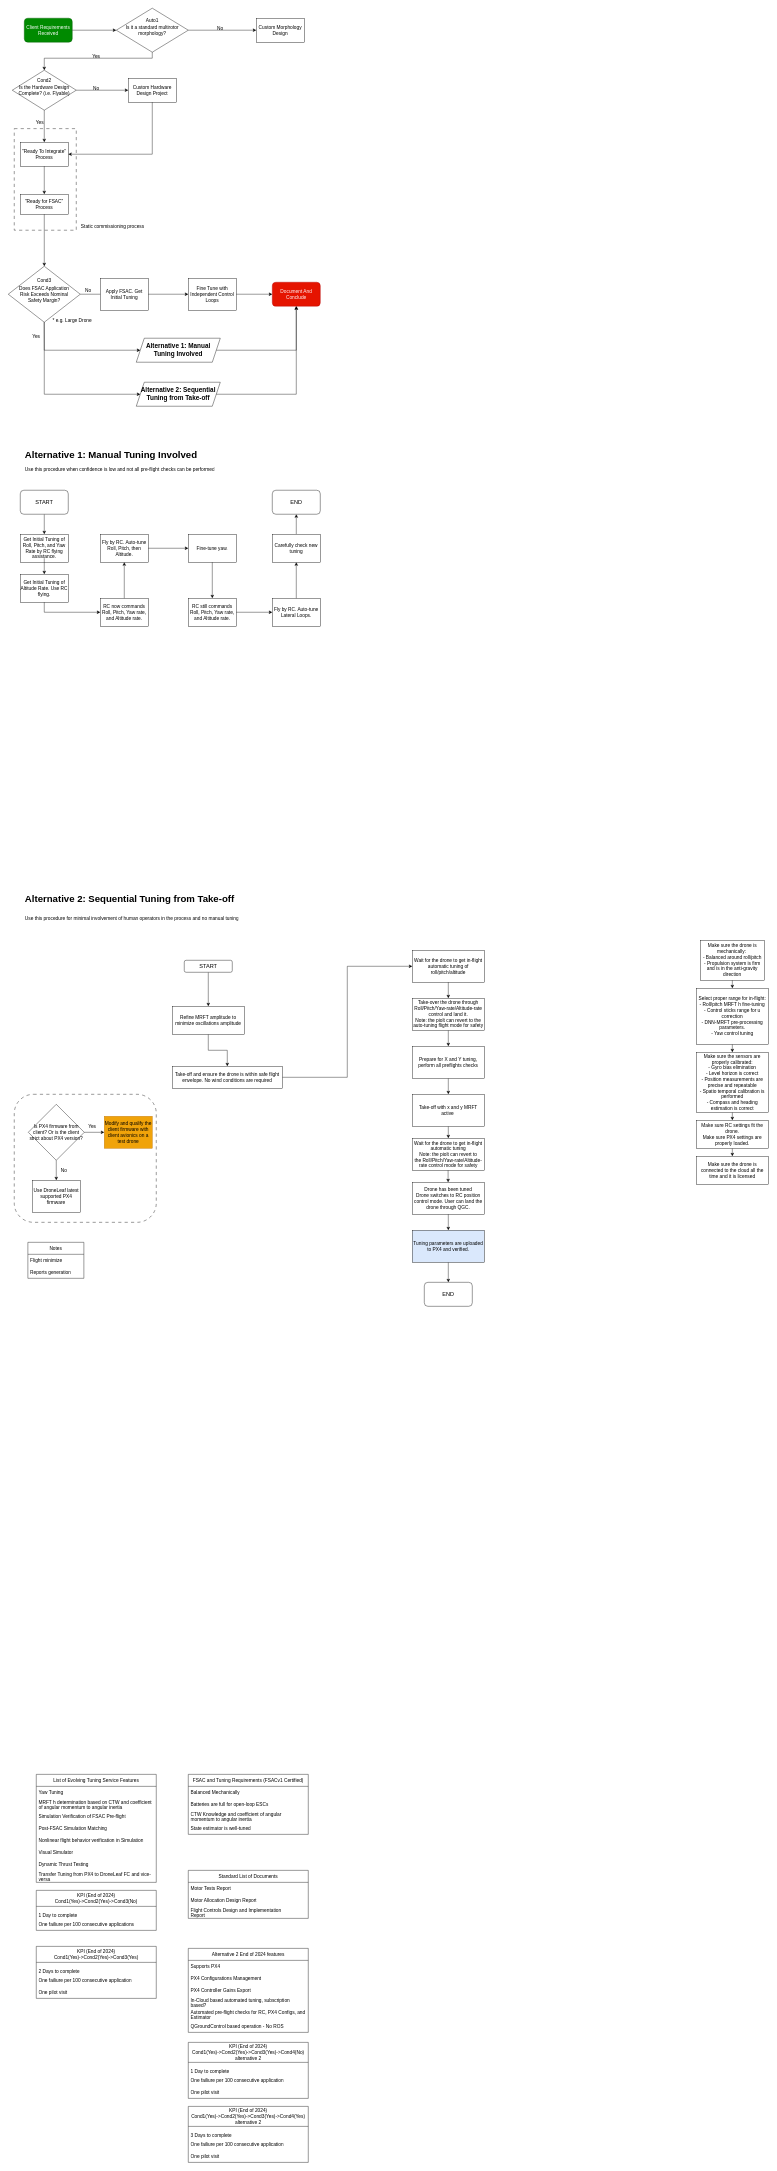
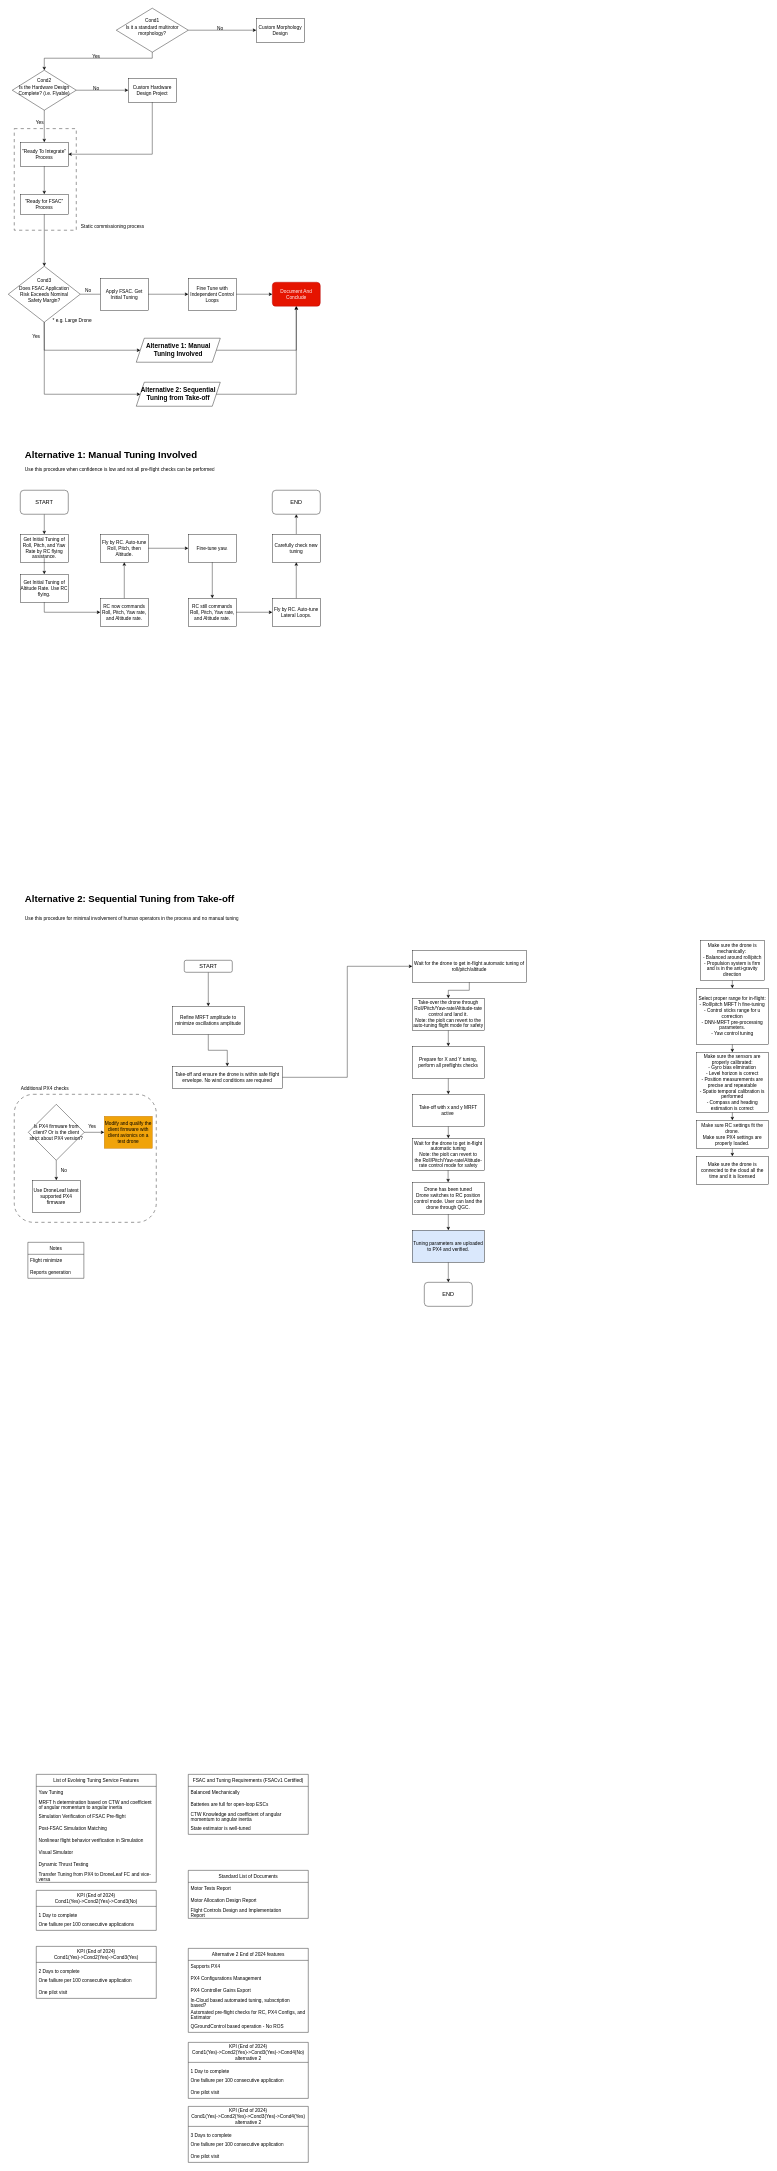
(152, 20) -> (152, 20)
(48, 30) -> none
(112, 30) -> none
(448, 966) -> (469, 966)
none -> (46, 1088)
